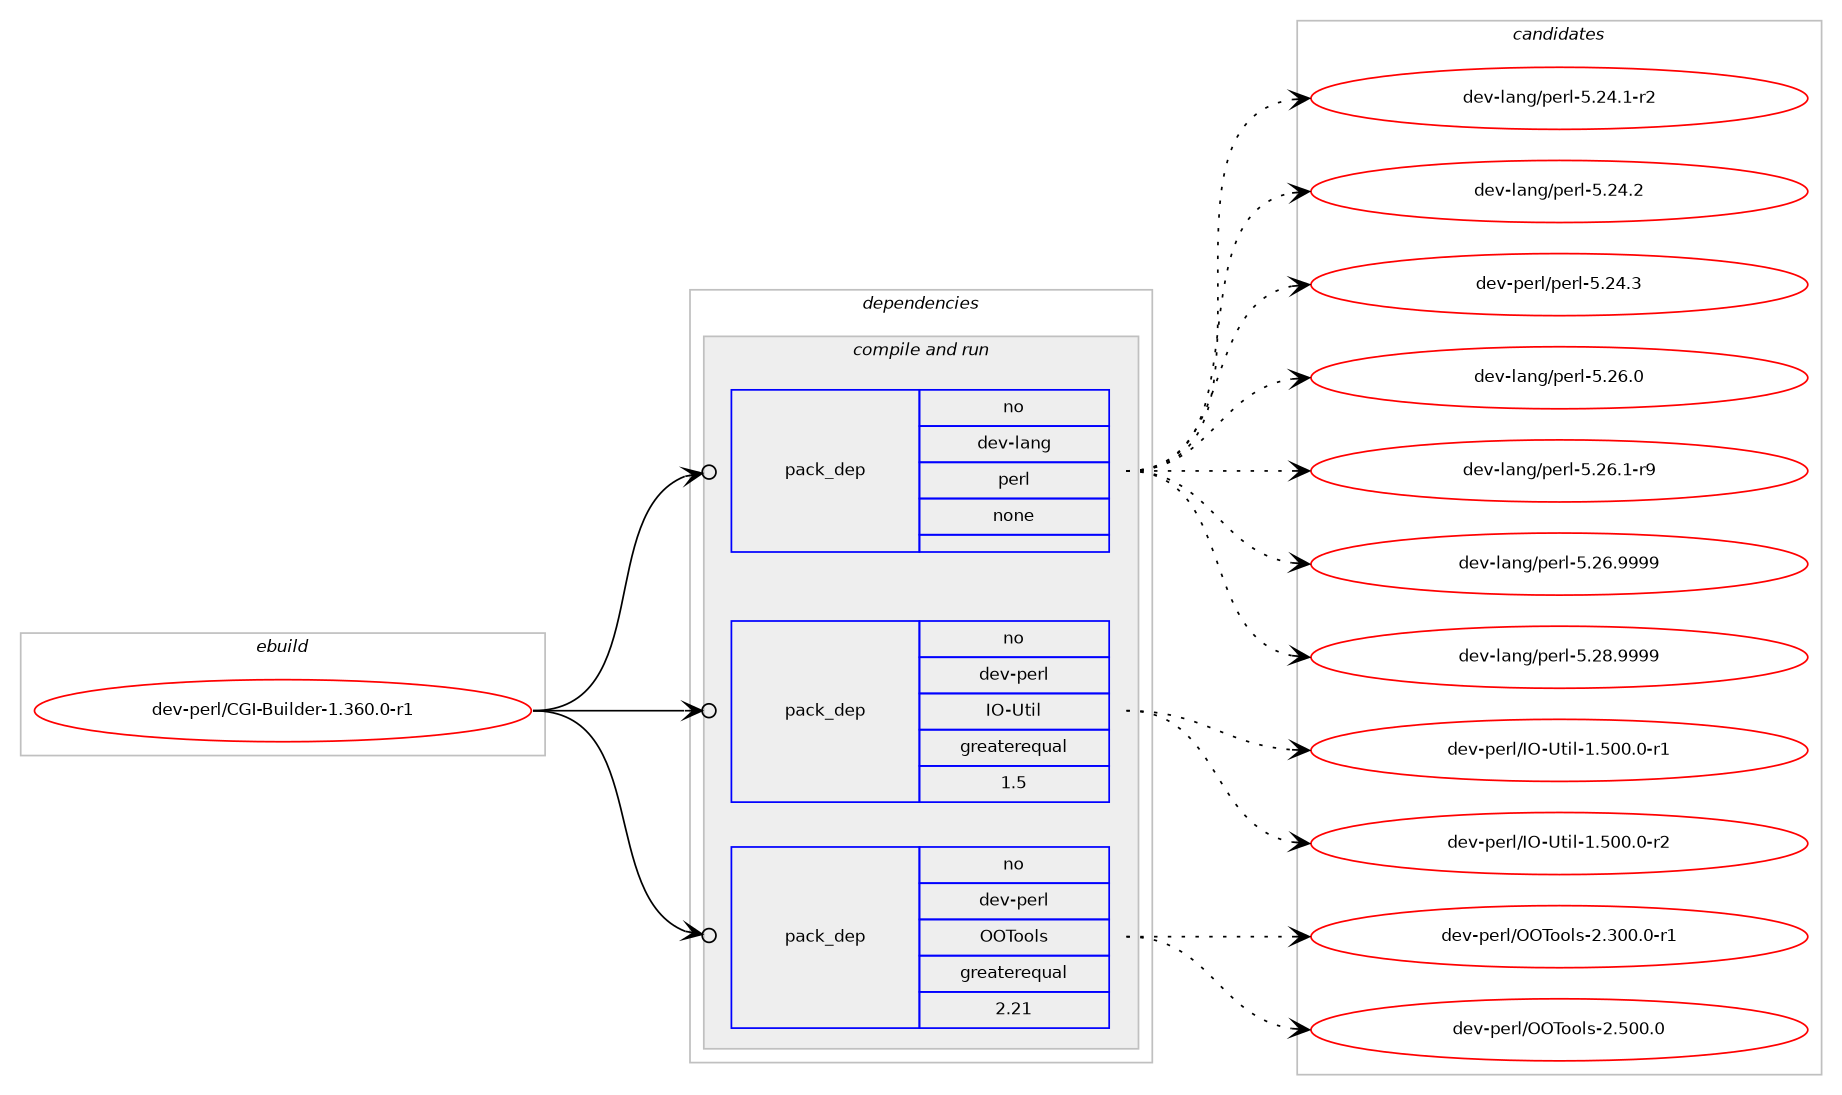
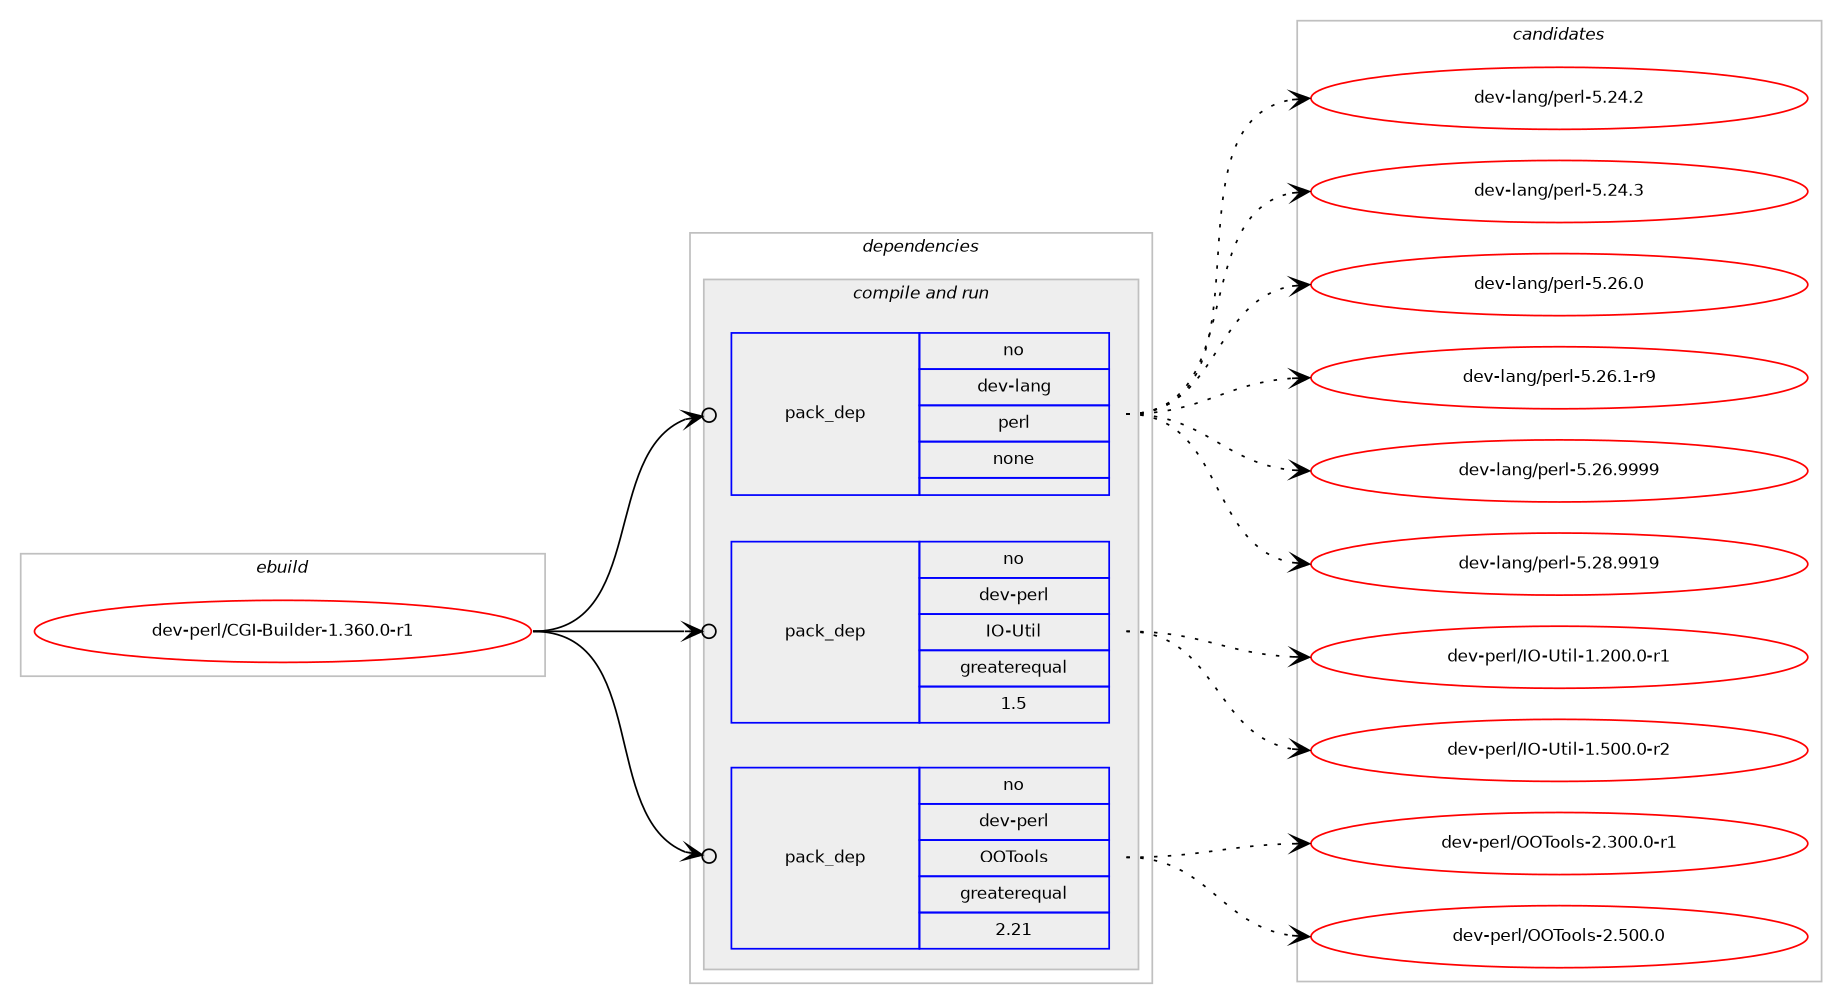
(1559, 98) -> none
(1559, 285) -> (1559, 191)
(1559, 657) -> (1559, 564)
(1559, 750) -> (1559, 657)
